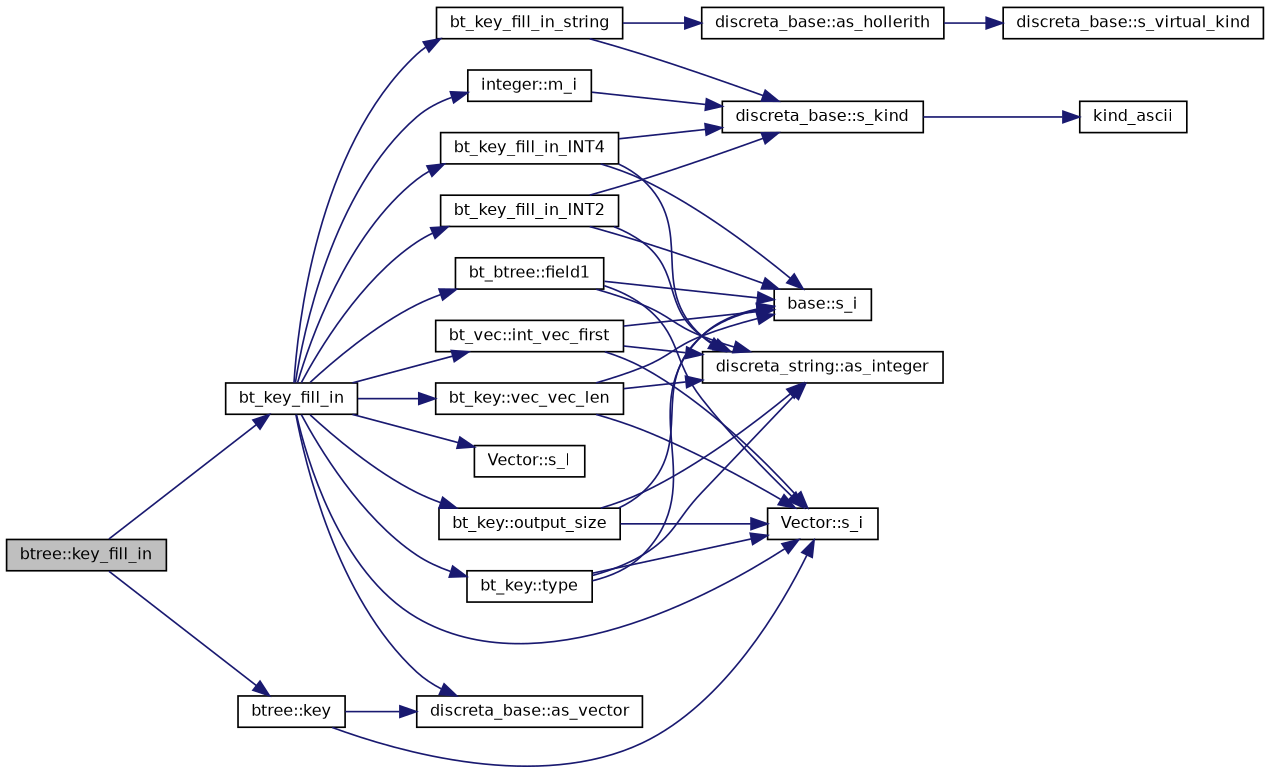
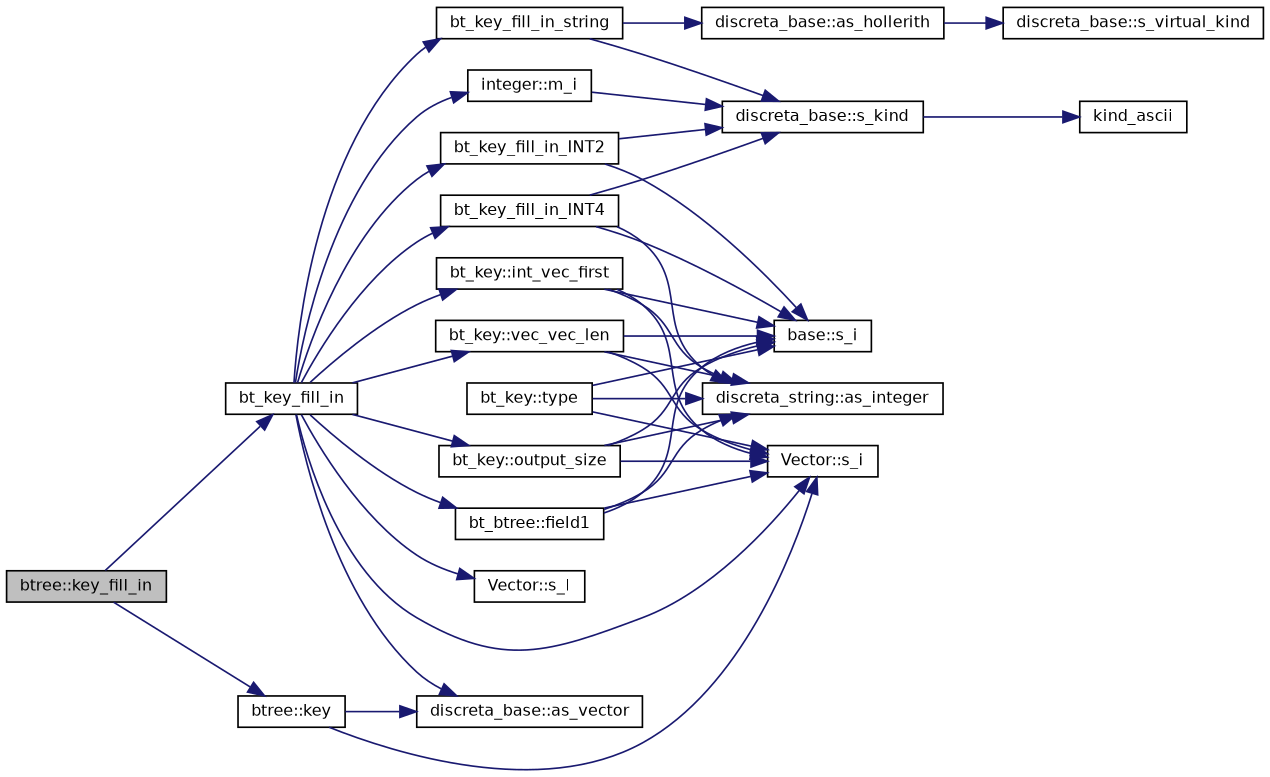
(661, 263) -> none
(530, 336) -> (530, 273)
(363, 506) -> none
